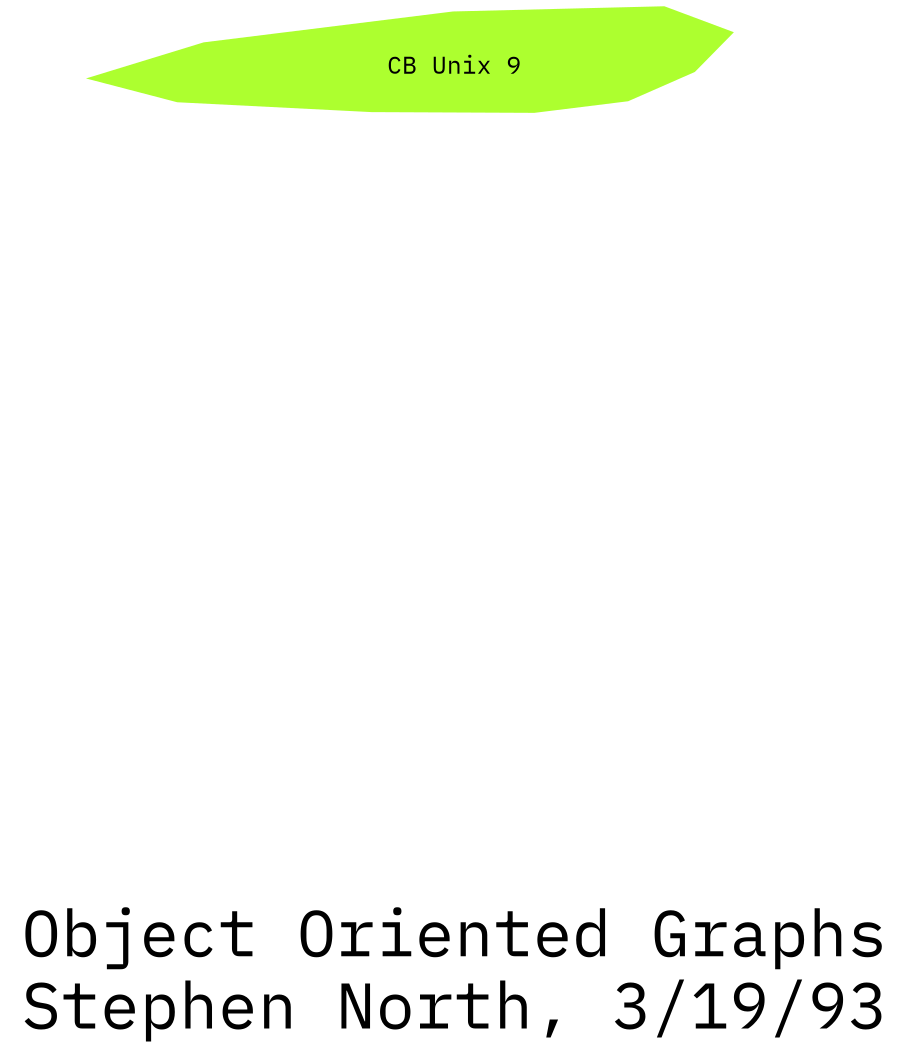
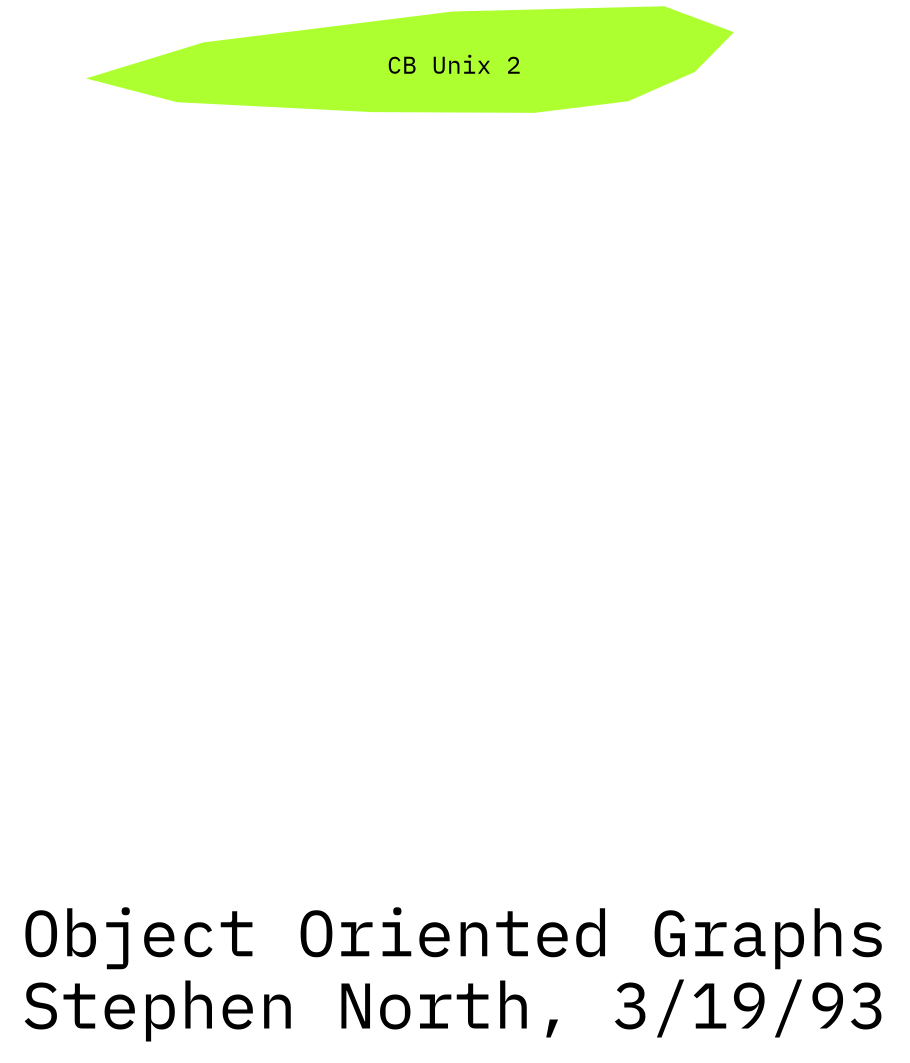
(455, 67) -> (455, 67)
